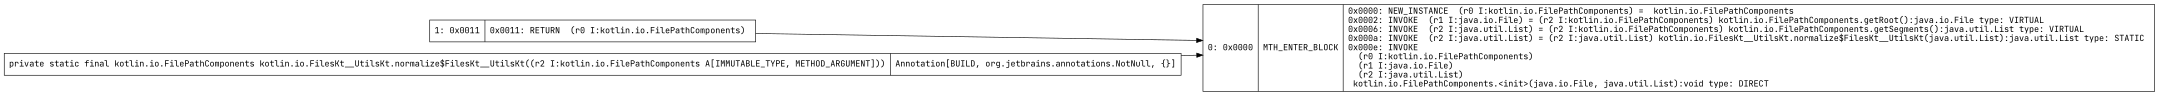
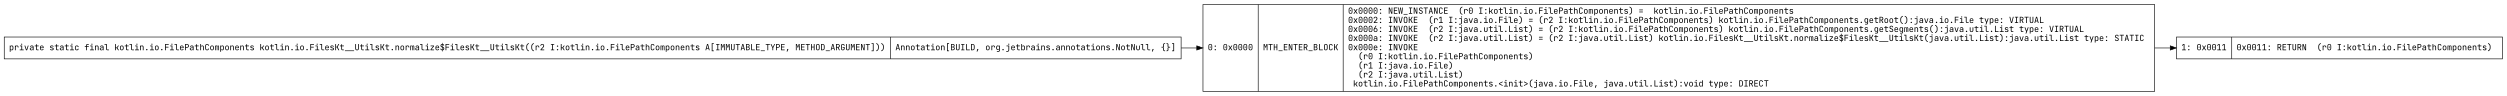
(976, 37) -> (2162, 48)
